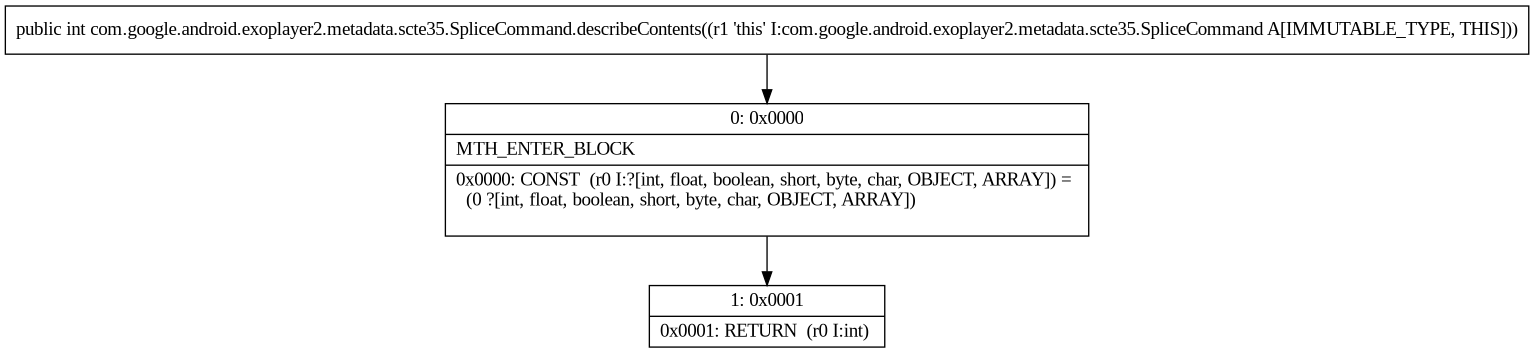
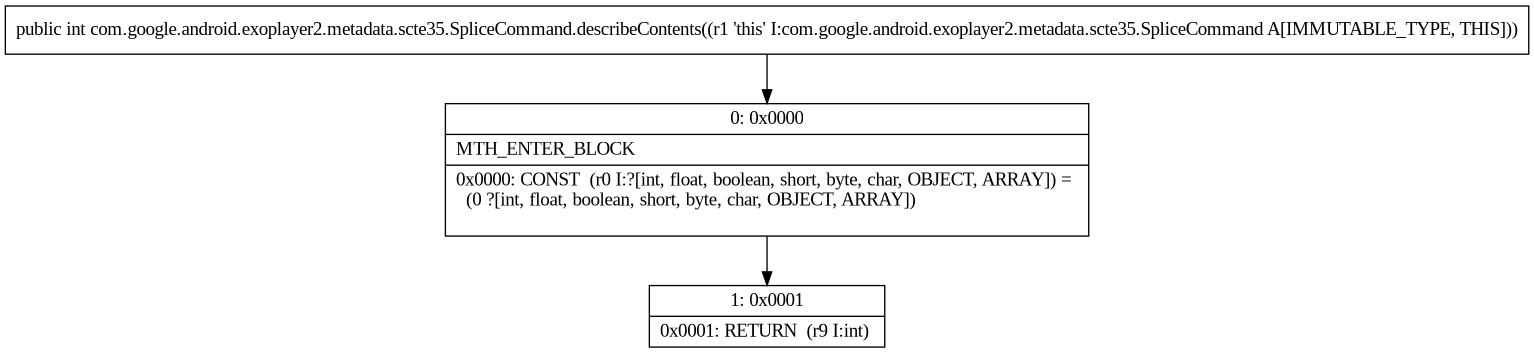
(767, 331) -> (767, 331)
